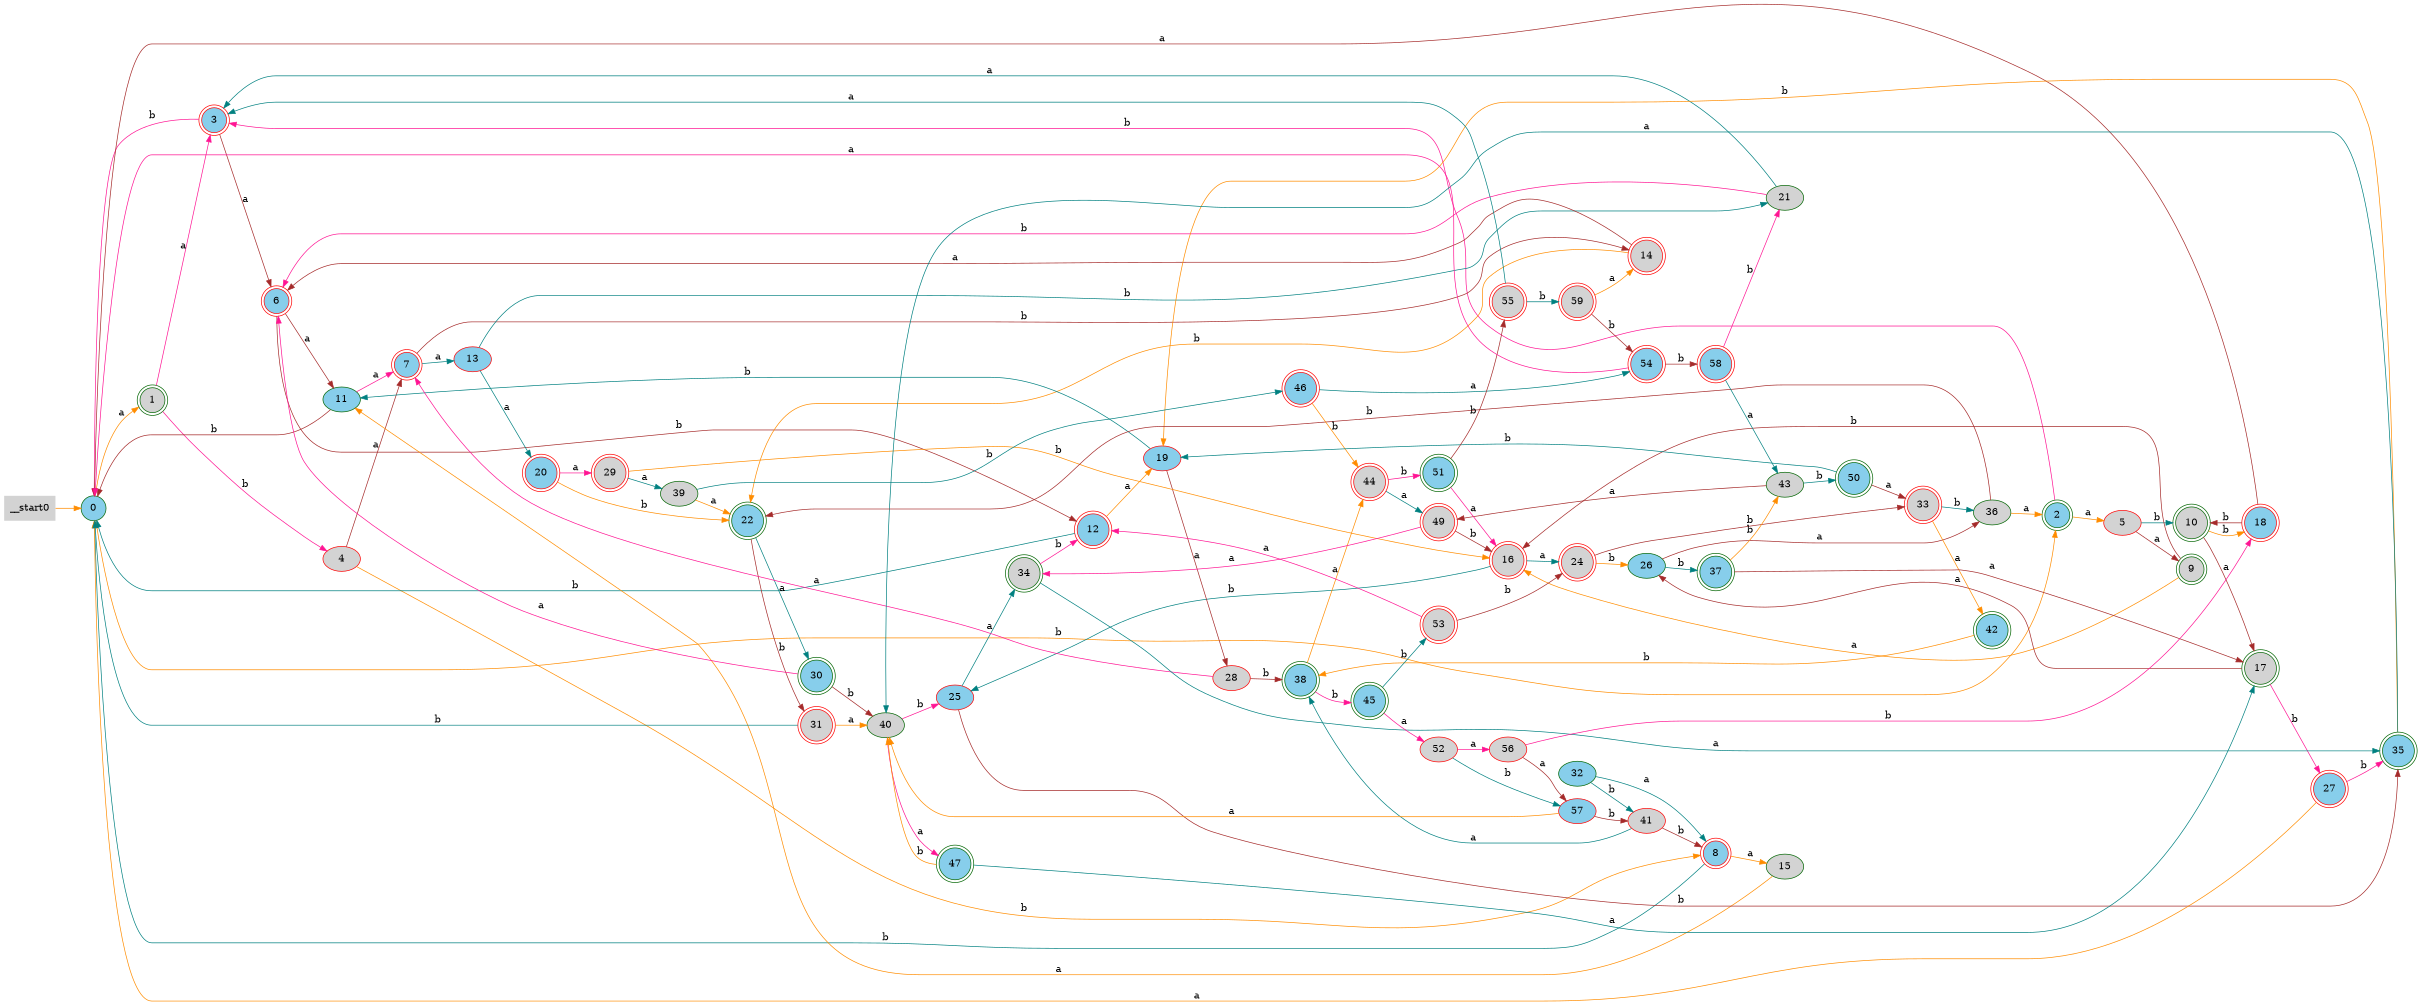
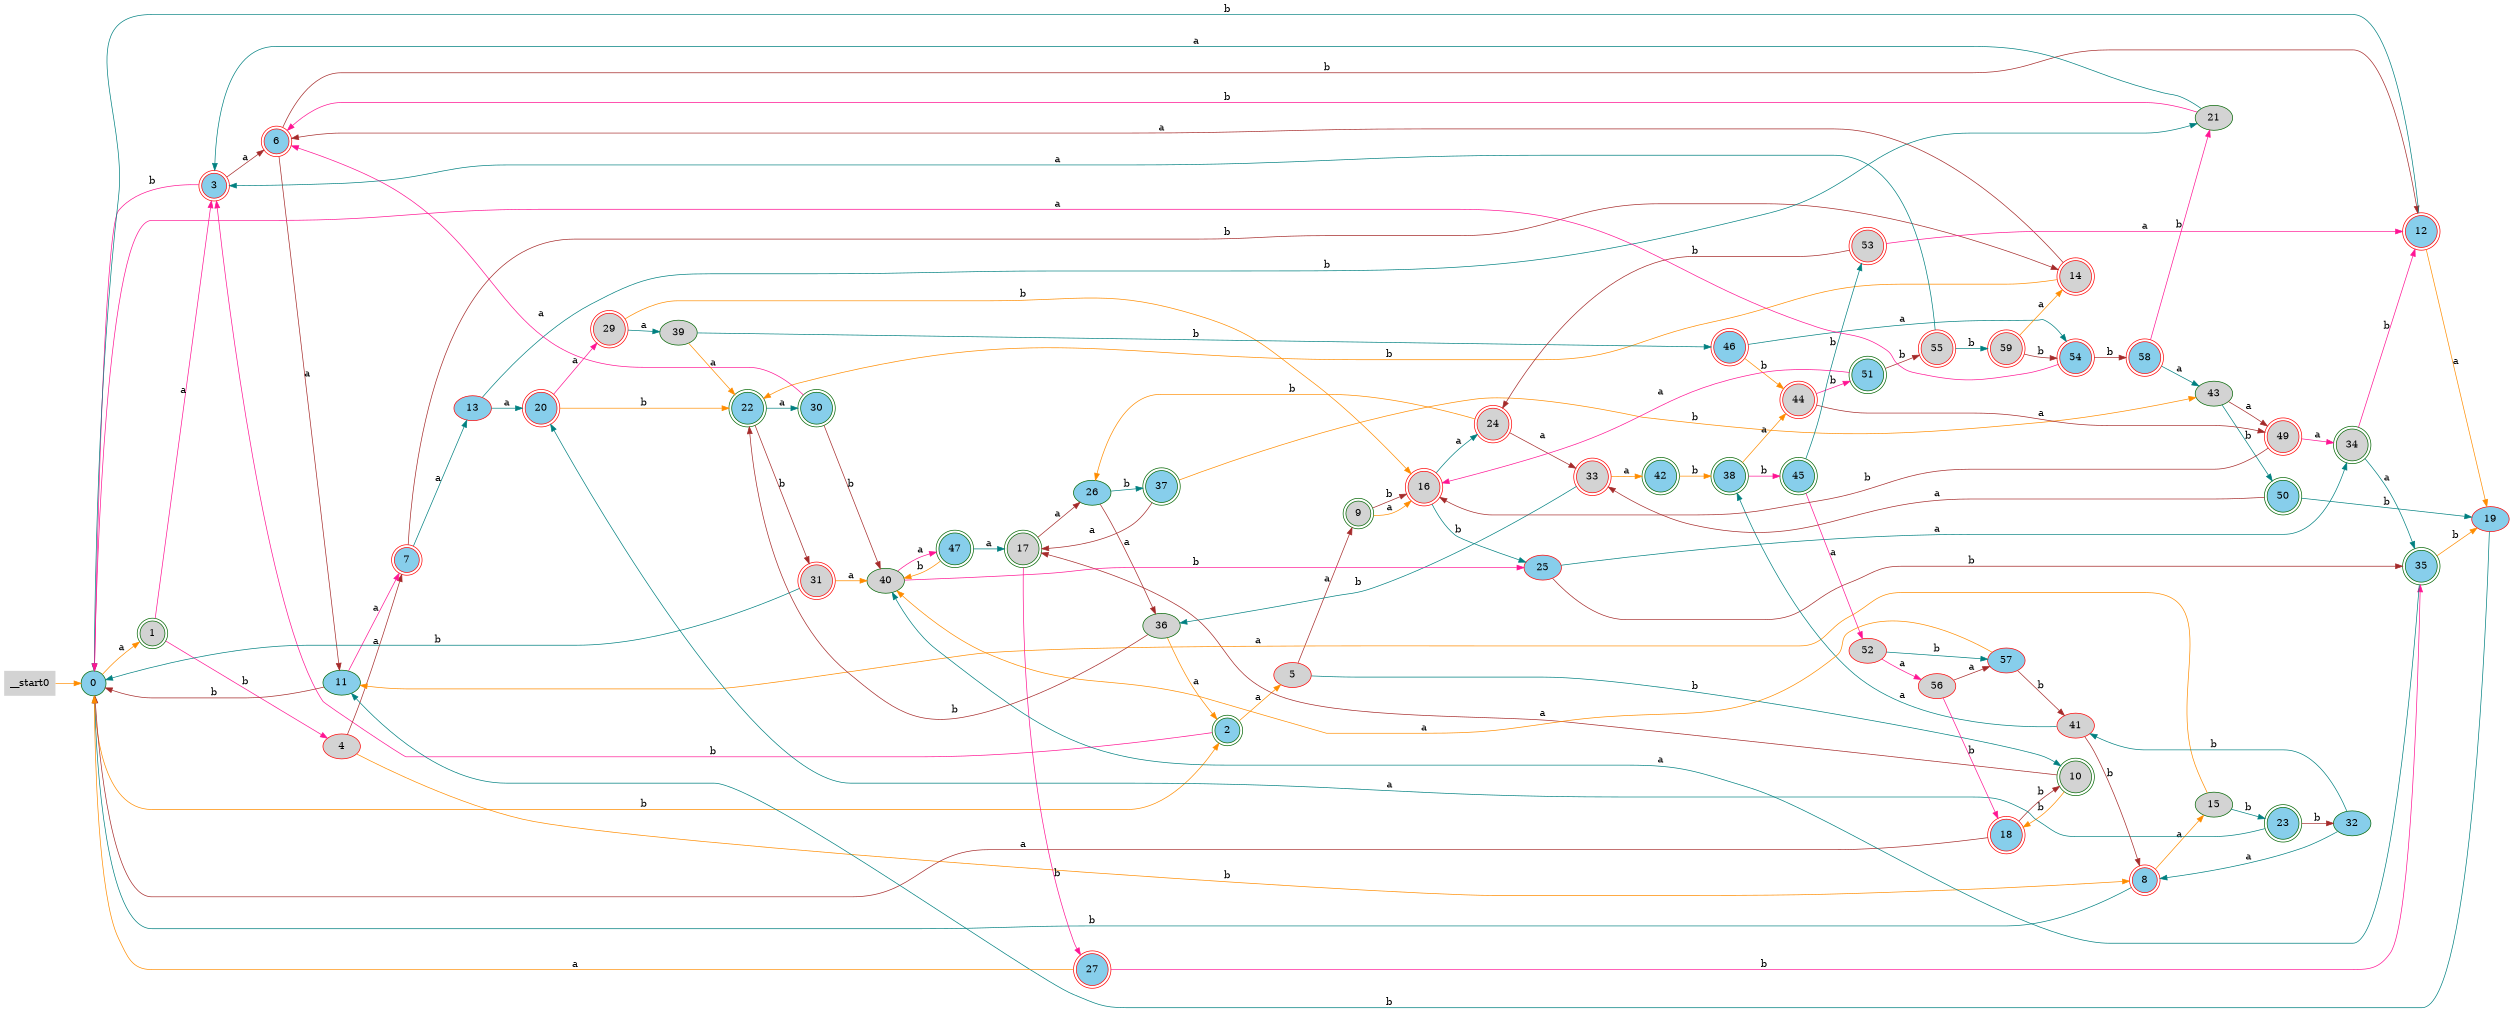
(1401, 500) -> (2026, 417)
(1750, 520) -> (1543, 436)
(1232, 678) -> none
none -> (2283, 823)
